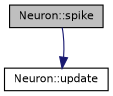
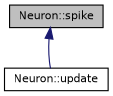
(64, 42) -> (49, 54)
